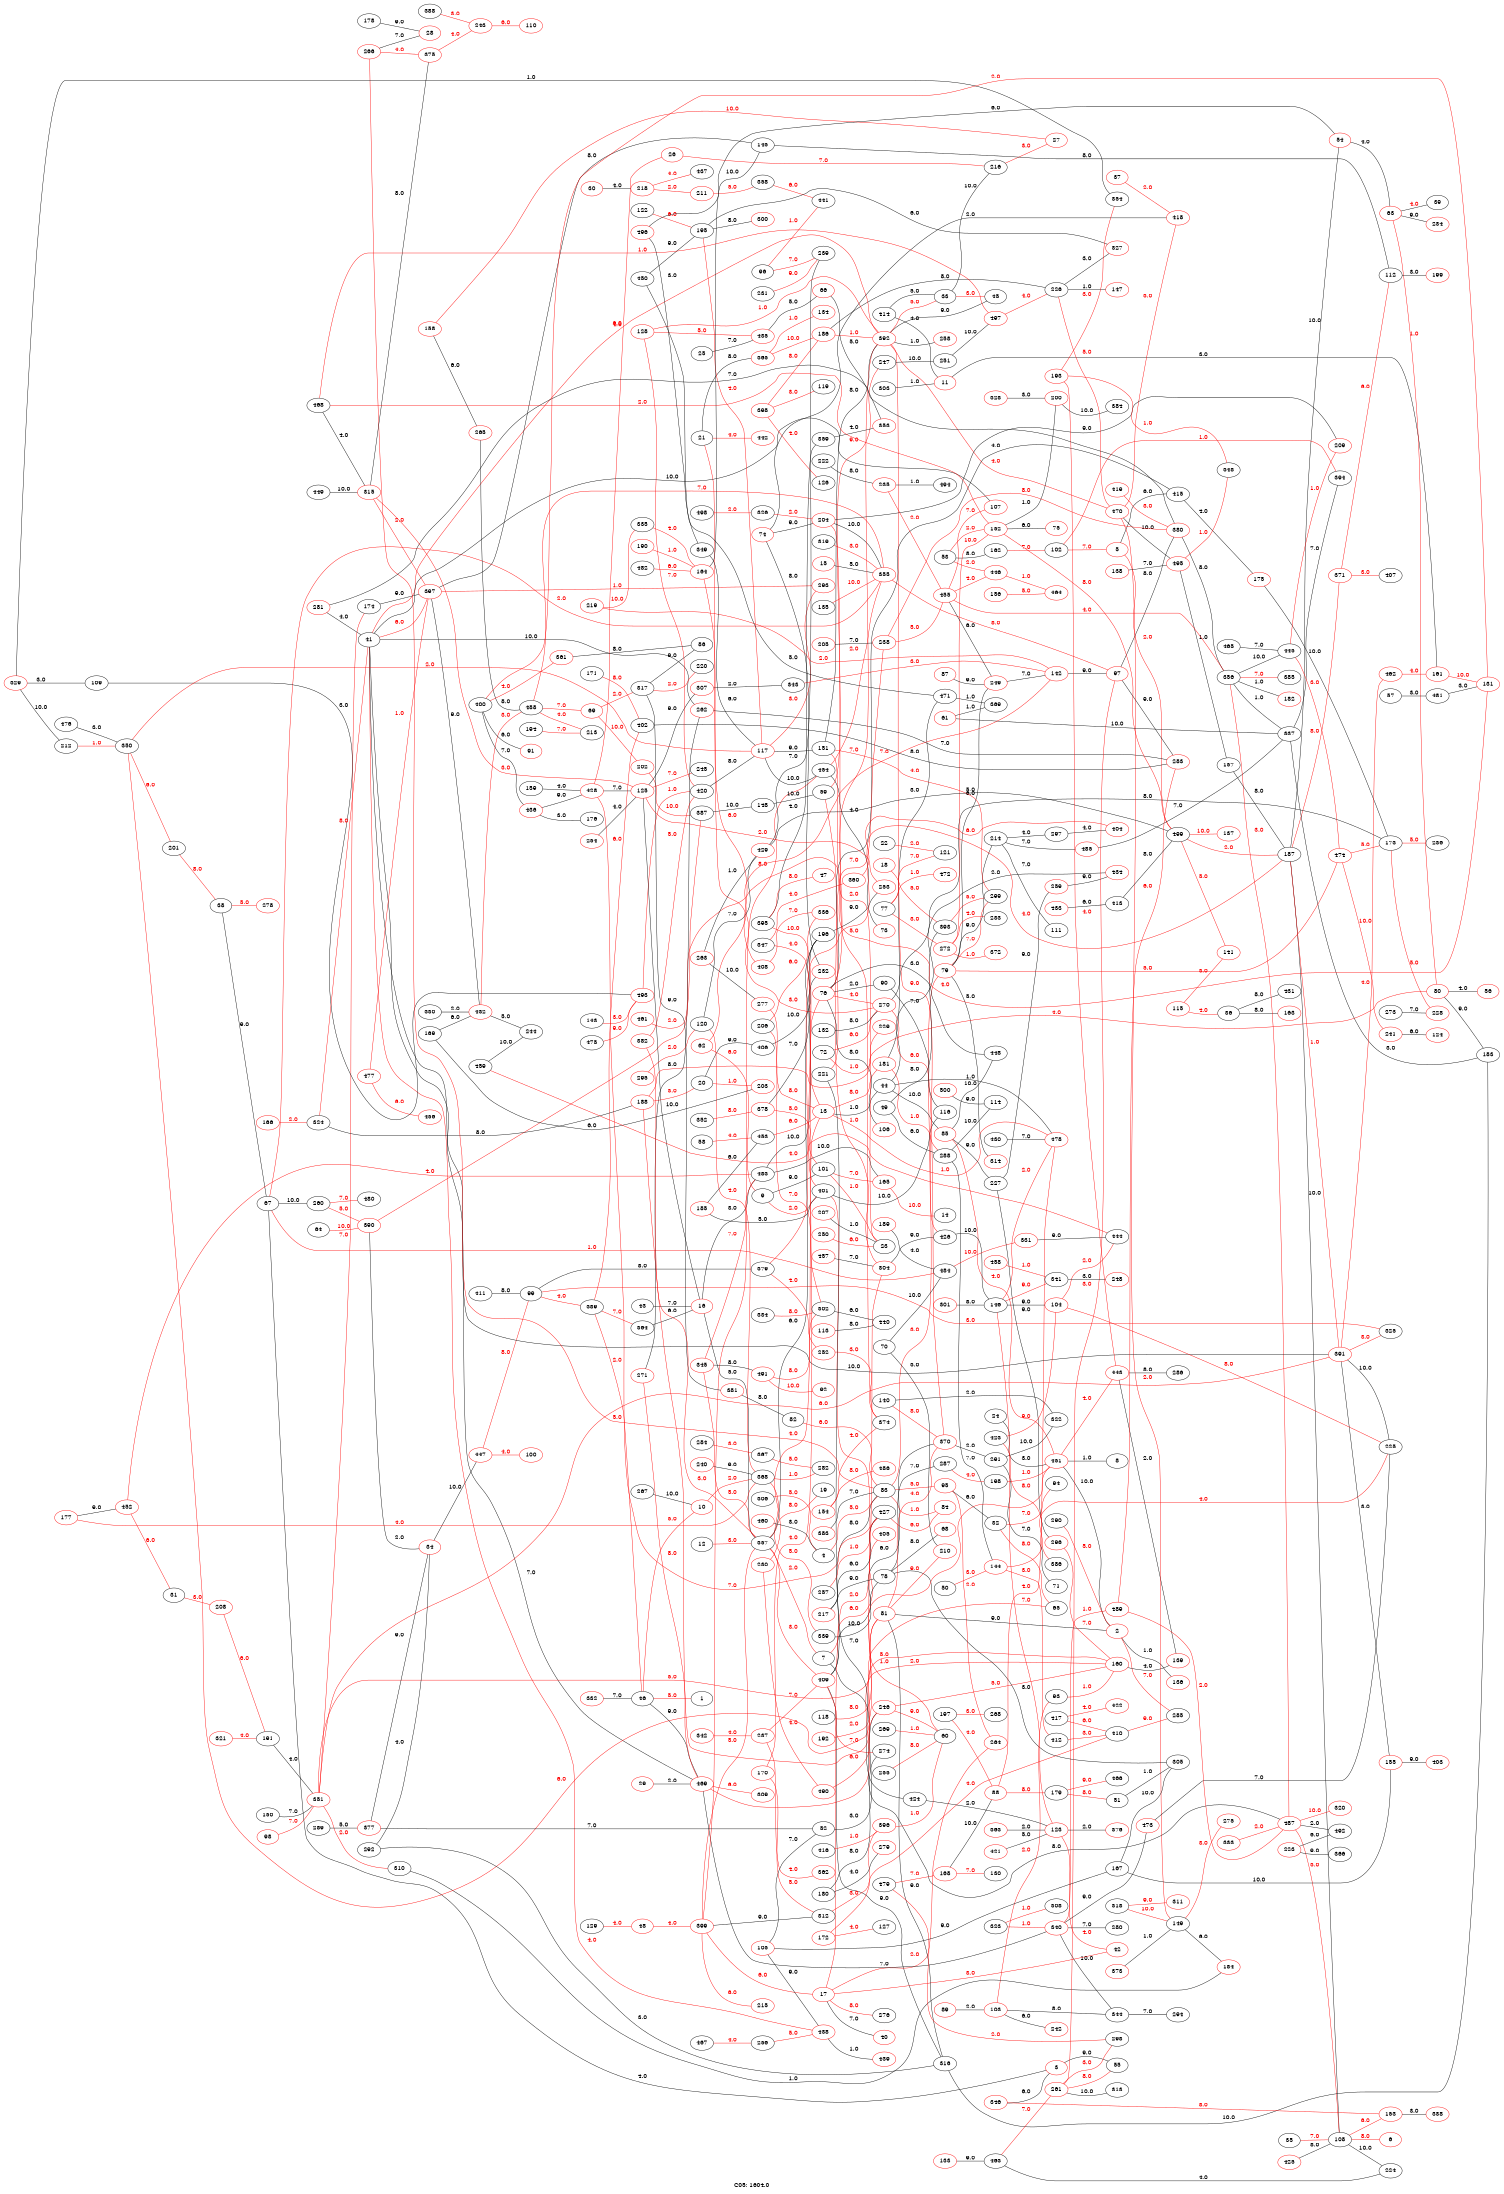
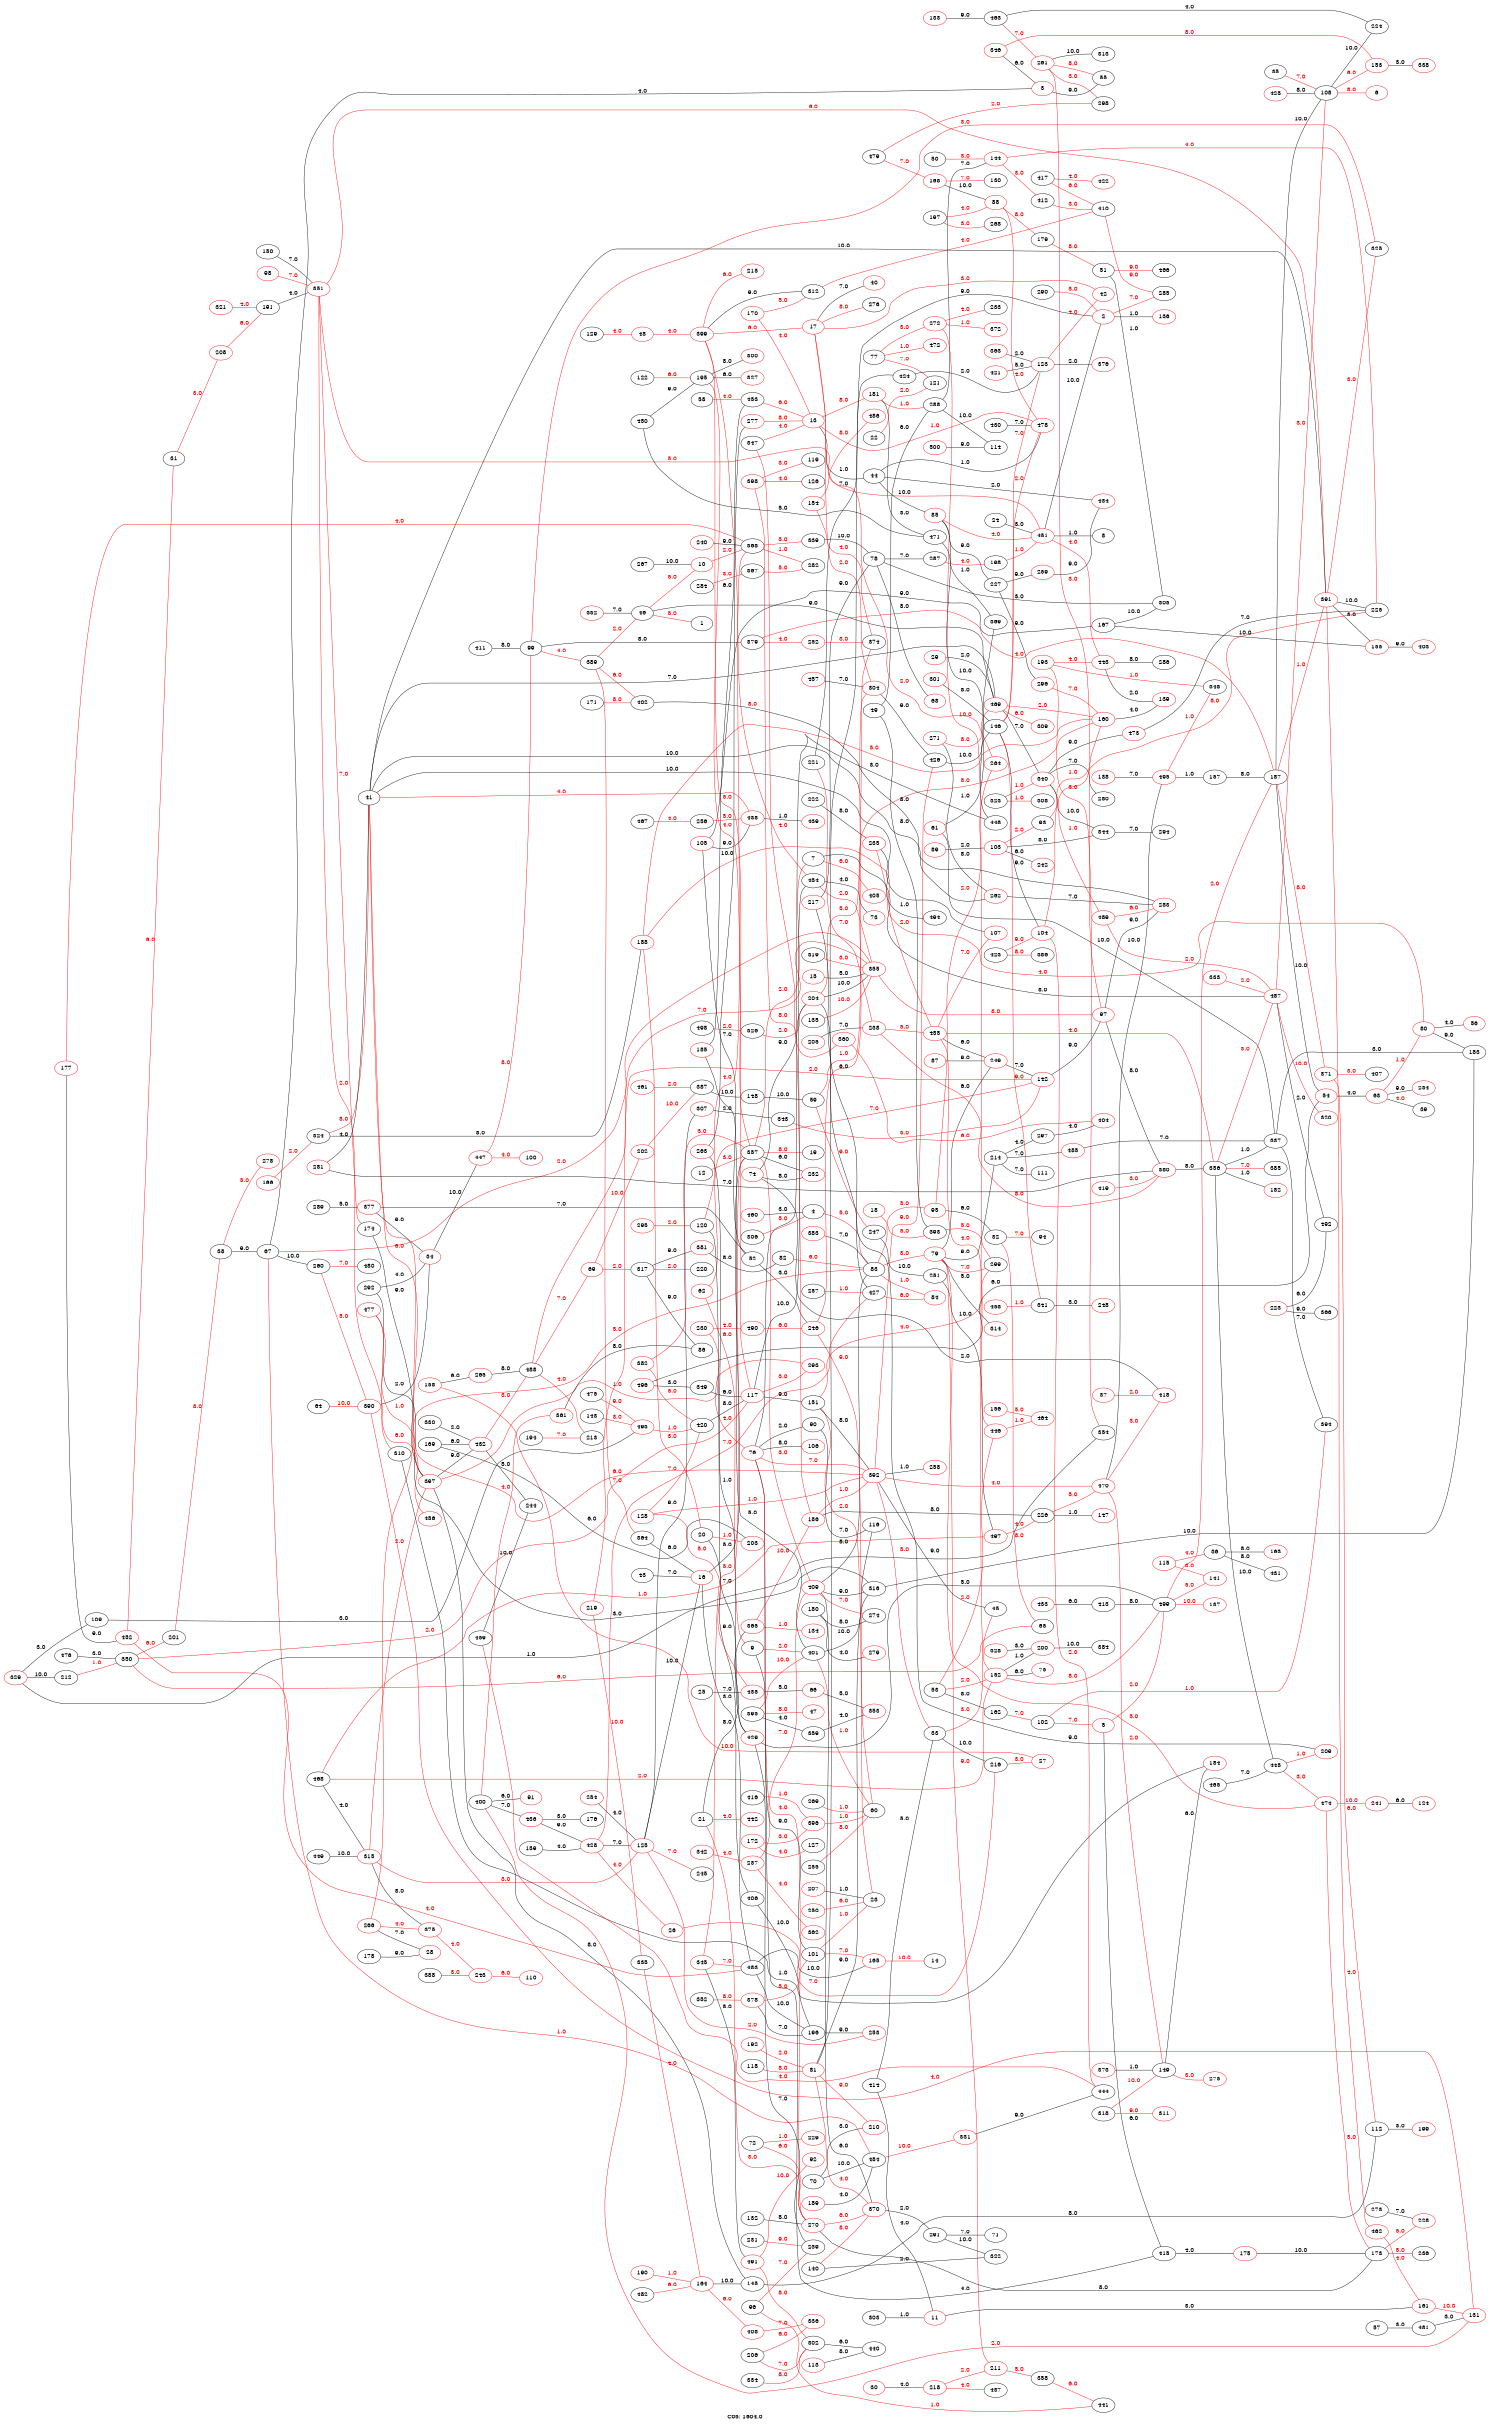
(1087, 269) -> none
(1087, 1785) -> (1133, 270)
none -> (956, 1812)
